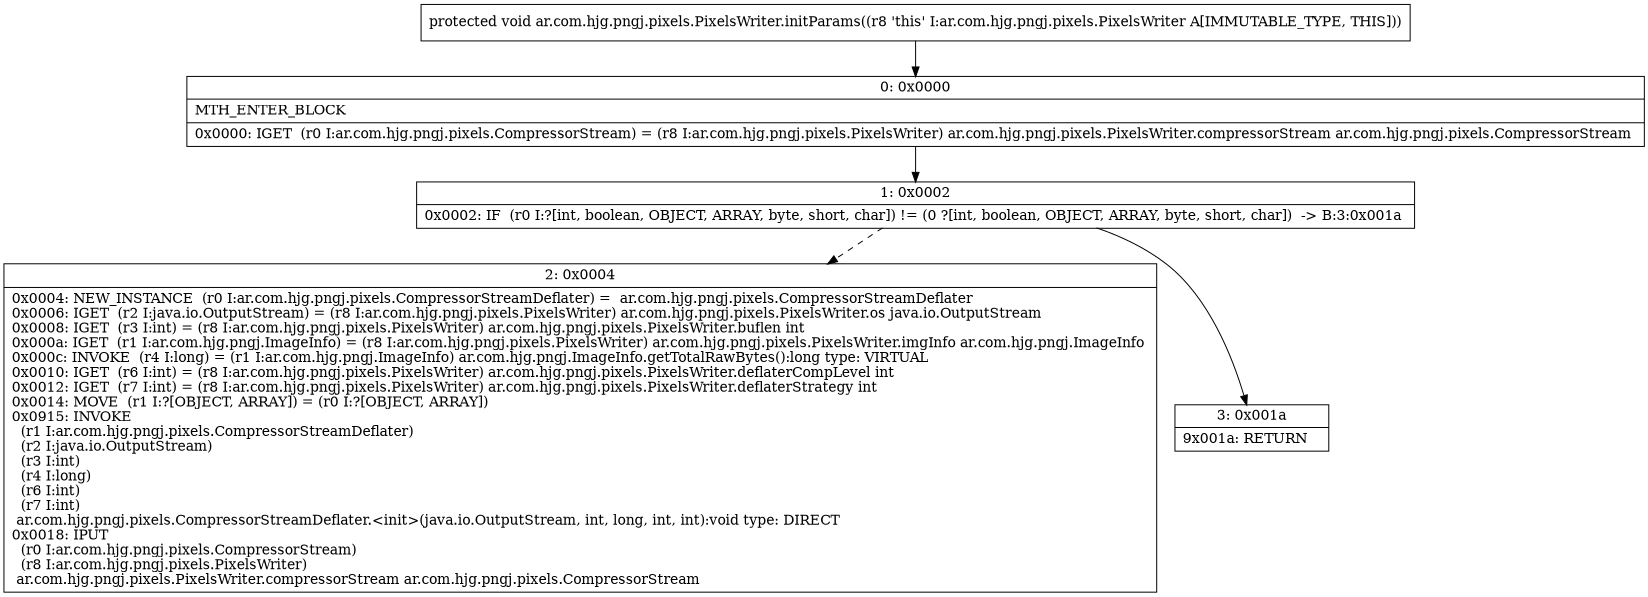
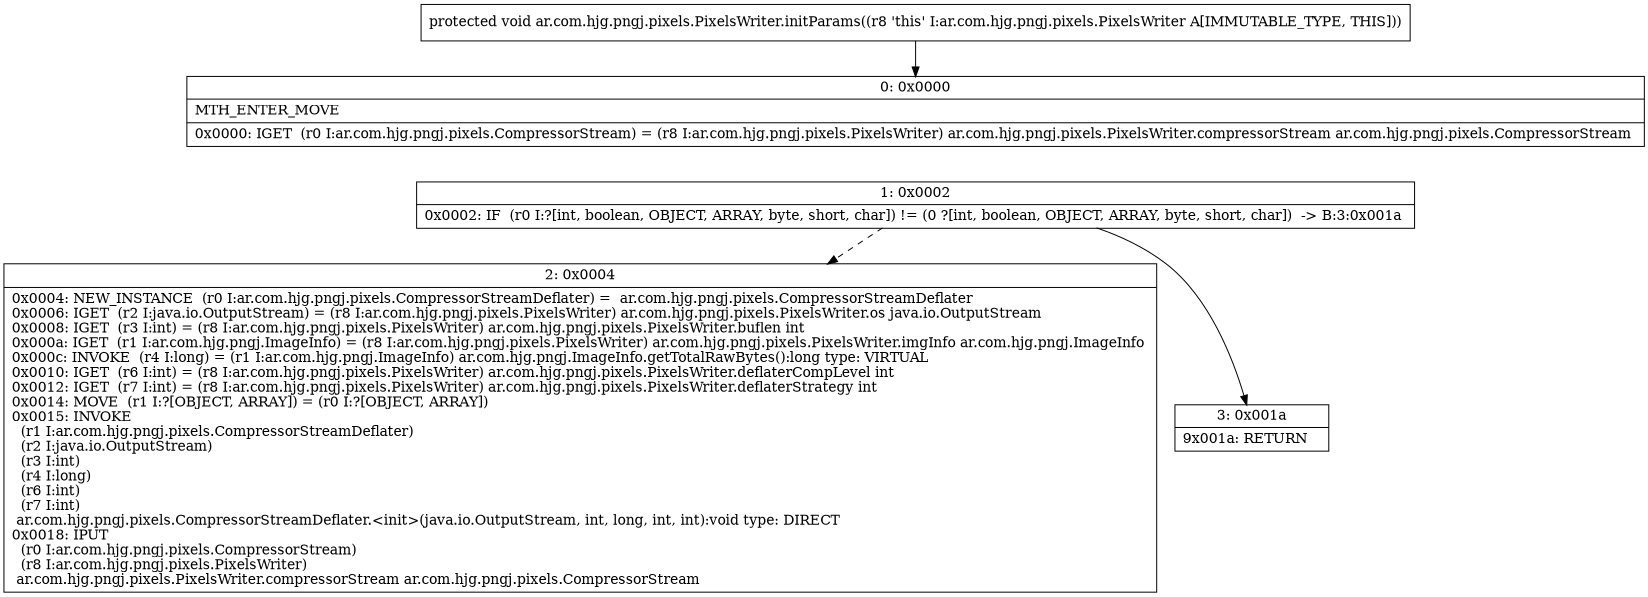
(271, 110) -> (268, 110)
(916, 159) -> none
(76, 417) -> (76, 417)
